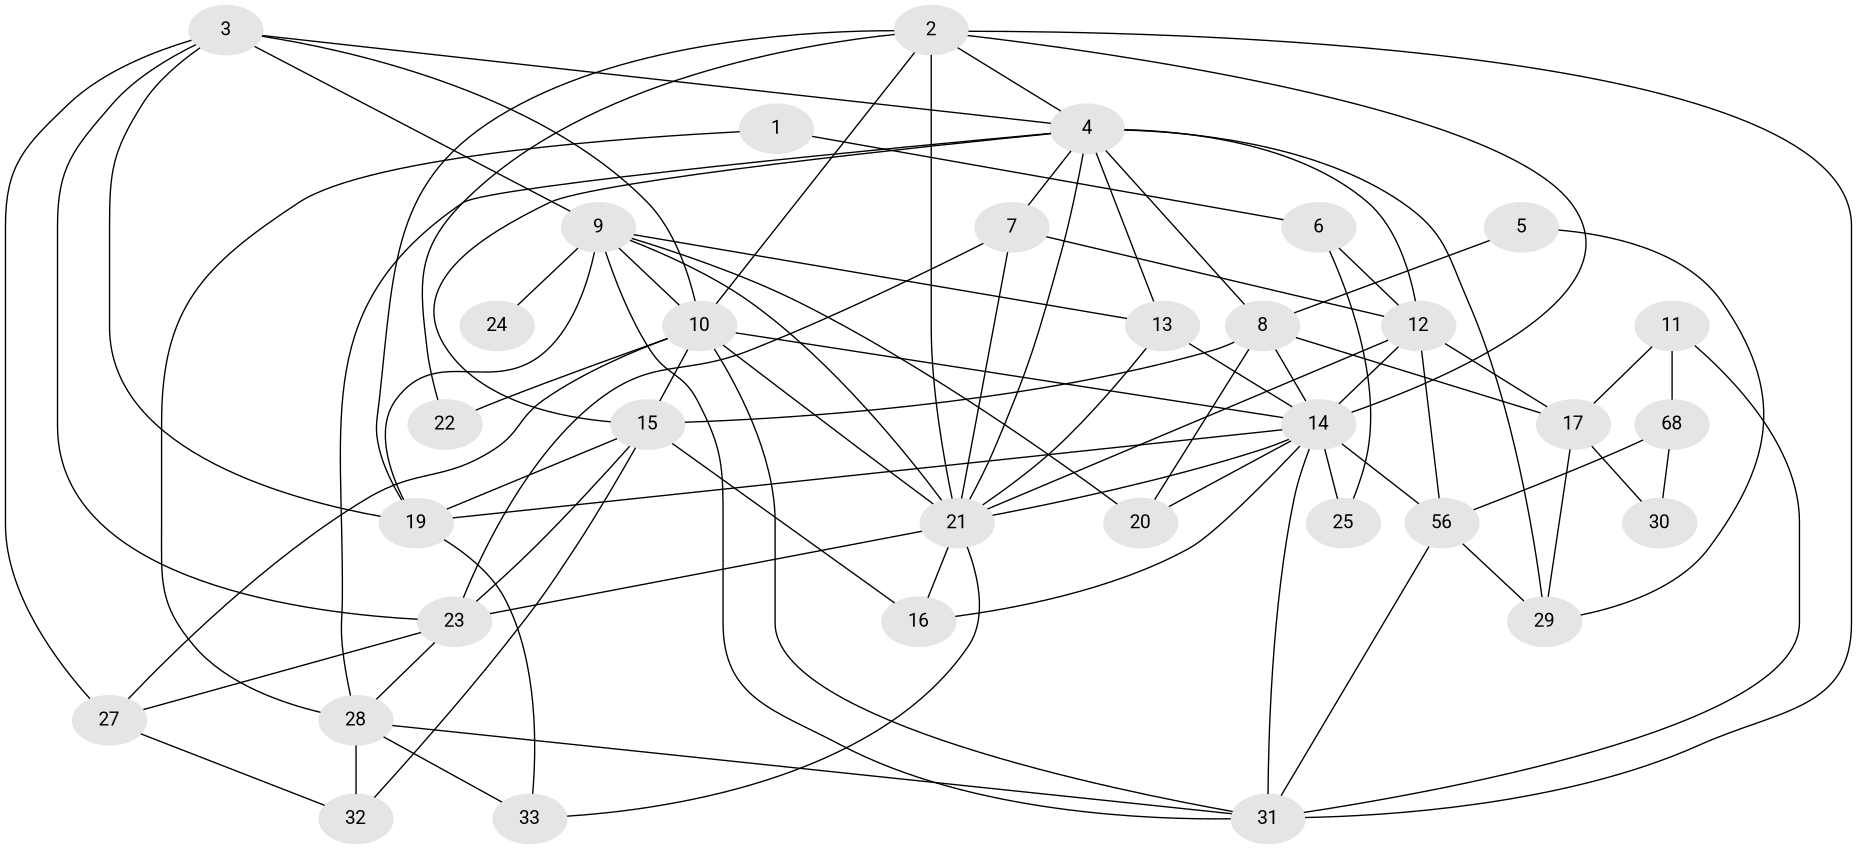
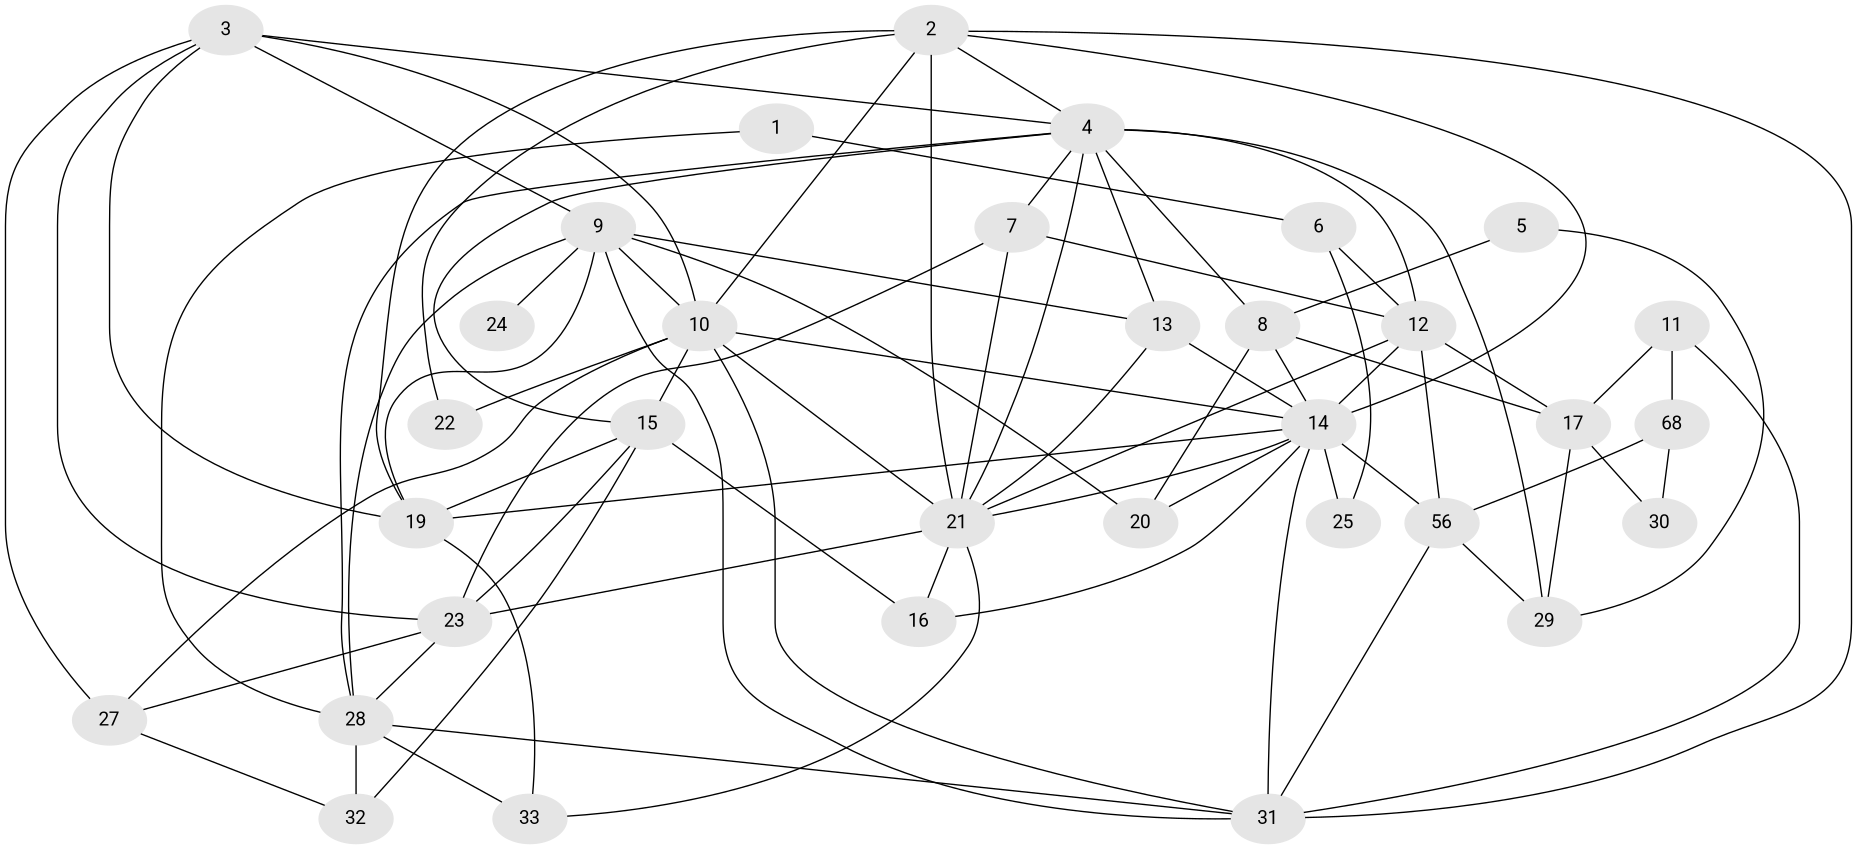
(812, 354) -> (365, 447)
(948, 401) -> none
